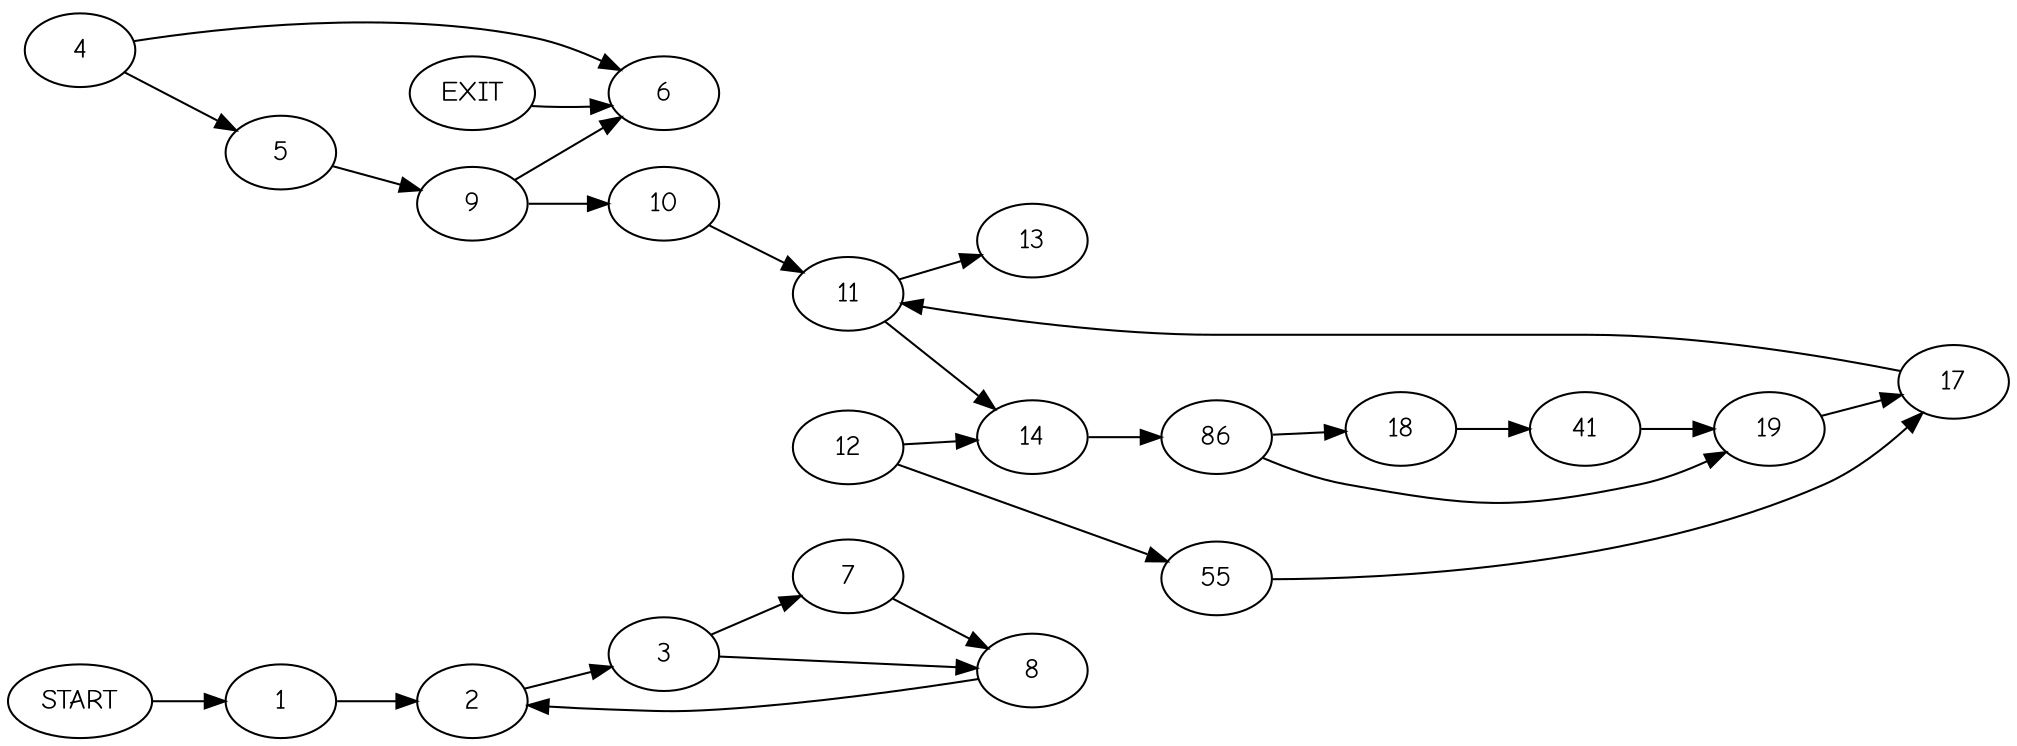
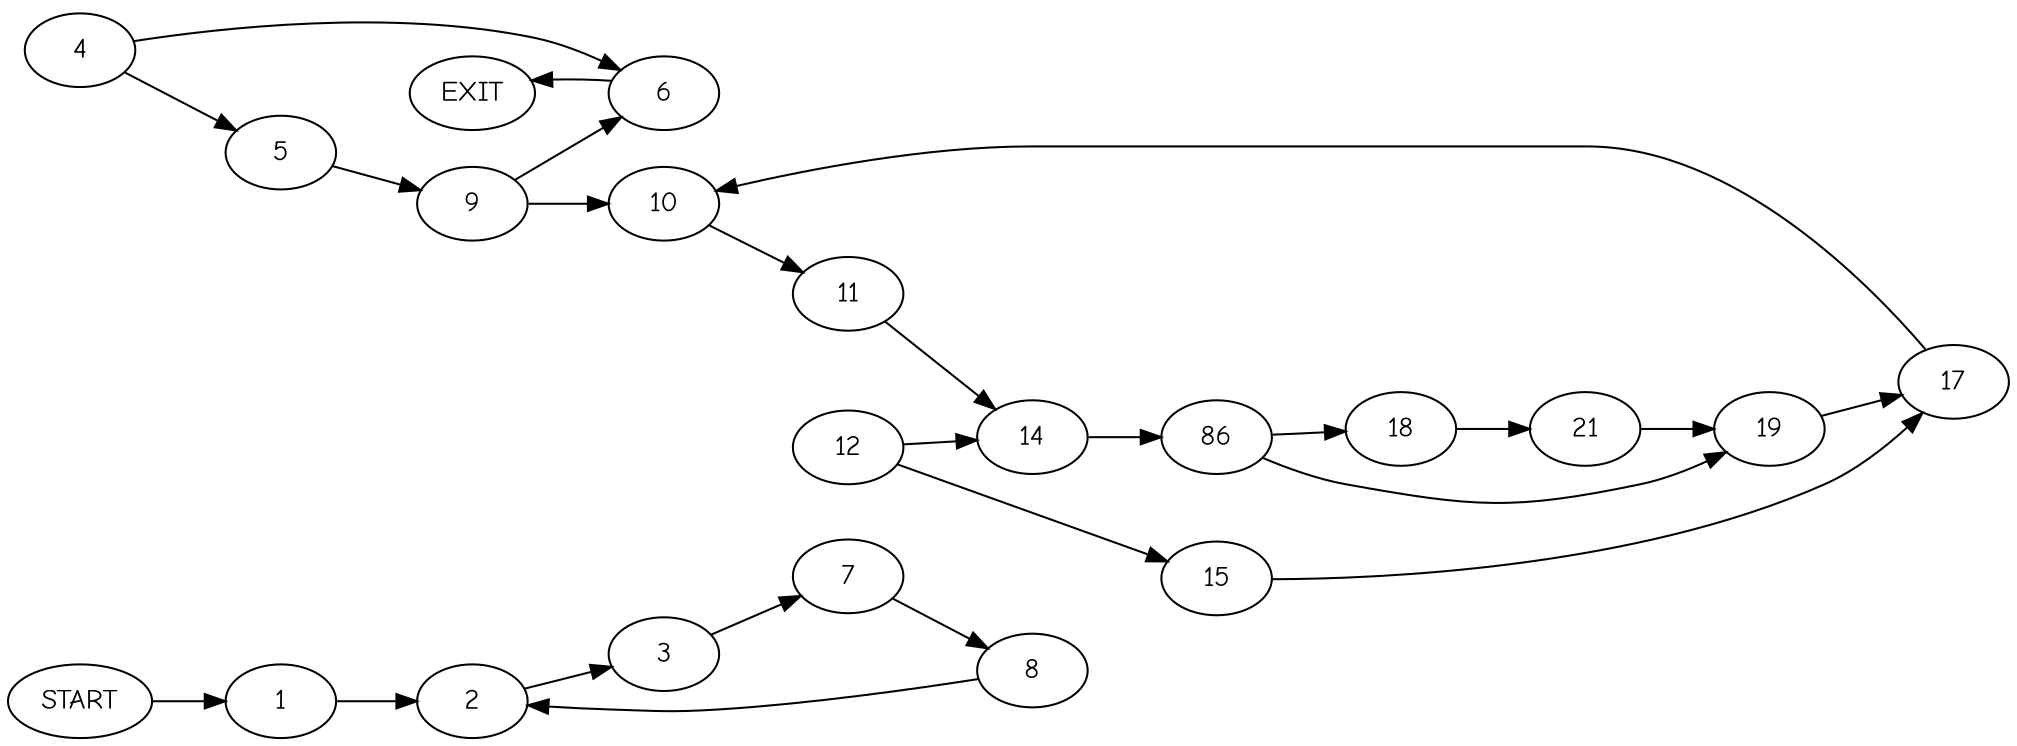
(561, 107) -> (582, 80)
(1032, 241) -> none
(1412, 335) -> (1363, 146)
(1585, 429) -> (1585, 429)
(1217, 578) -> (1217, 578)
(838, 662) -> none
